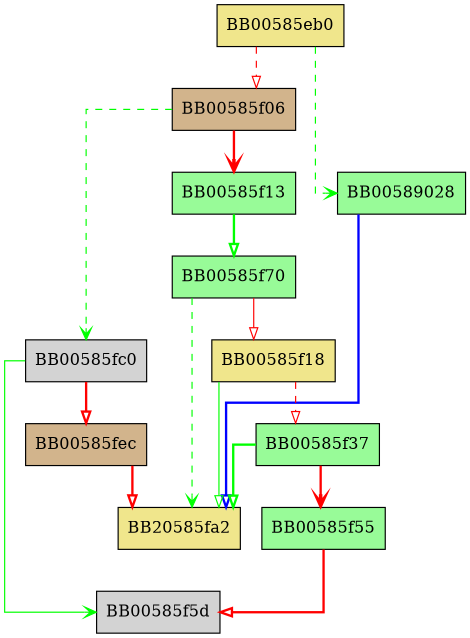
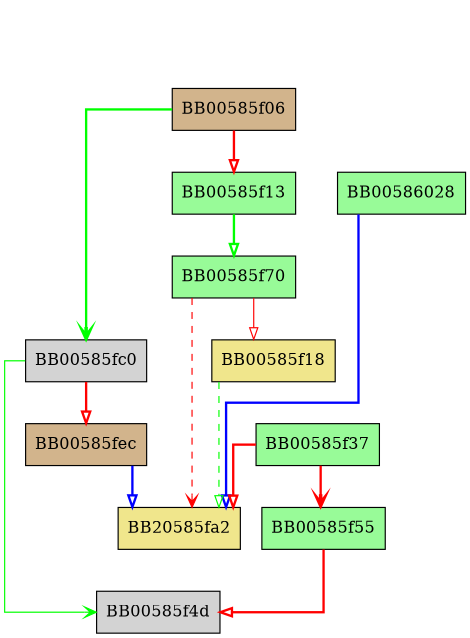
(280, 26) -> none
(234, 145) -> (234, 145)
(86, 176) -> (86, 176)
(402, 193) -> (402, 193)
(296, 395) -> none
(192, 397) -> (192, 397)
(219, 439) -> (219, 439)
(233, 459) -> (233, 459)
(132, 481) -> (132, 481)
(158, 612) -> (158, 612)
